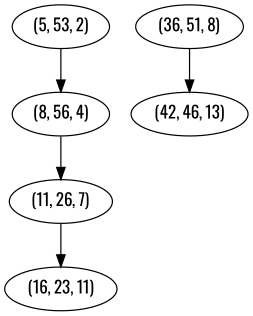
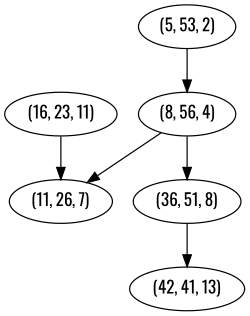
(190, 114) -> (187, 289)
none -> (187, 152)
(61, 239) -> (61, 152)
